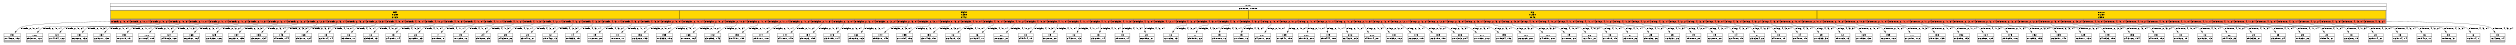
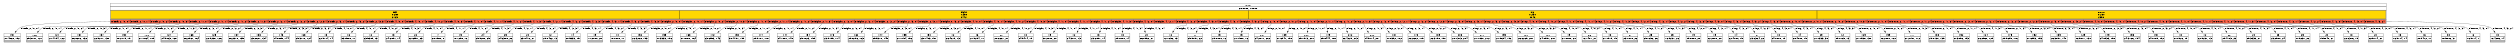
(638, 29) -> (638, 29)
